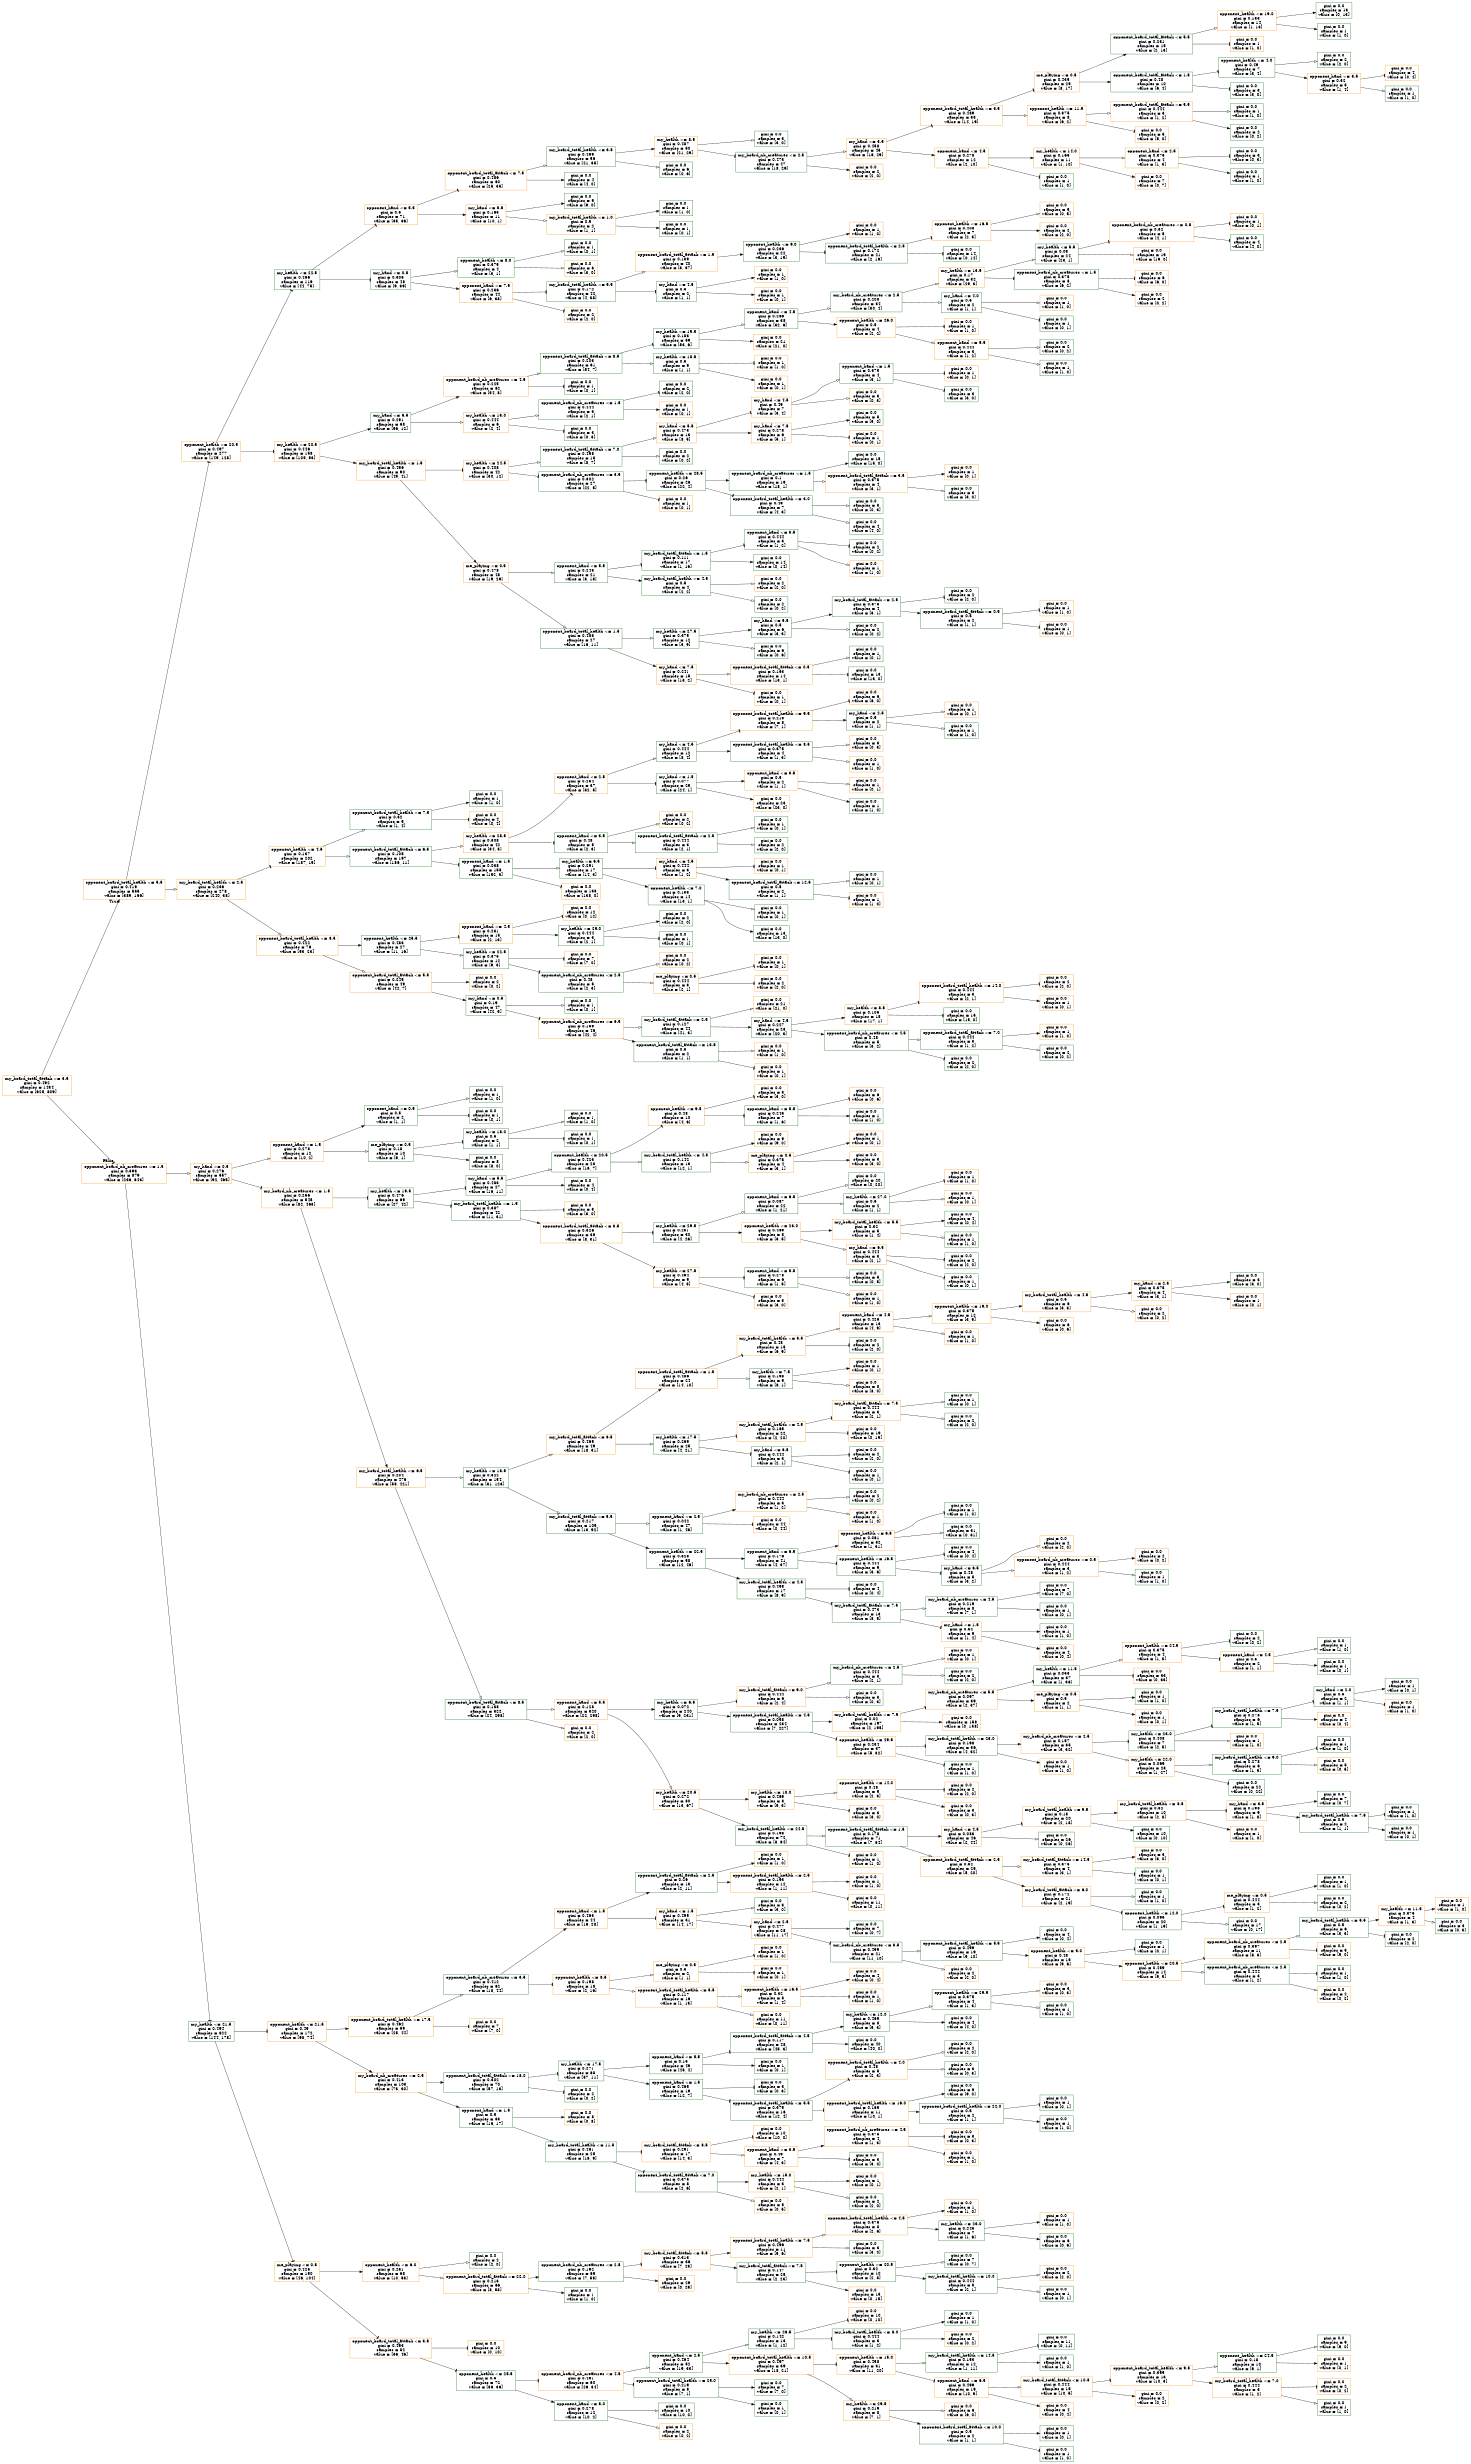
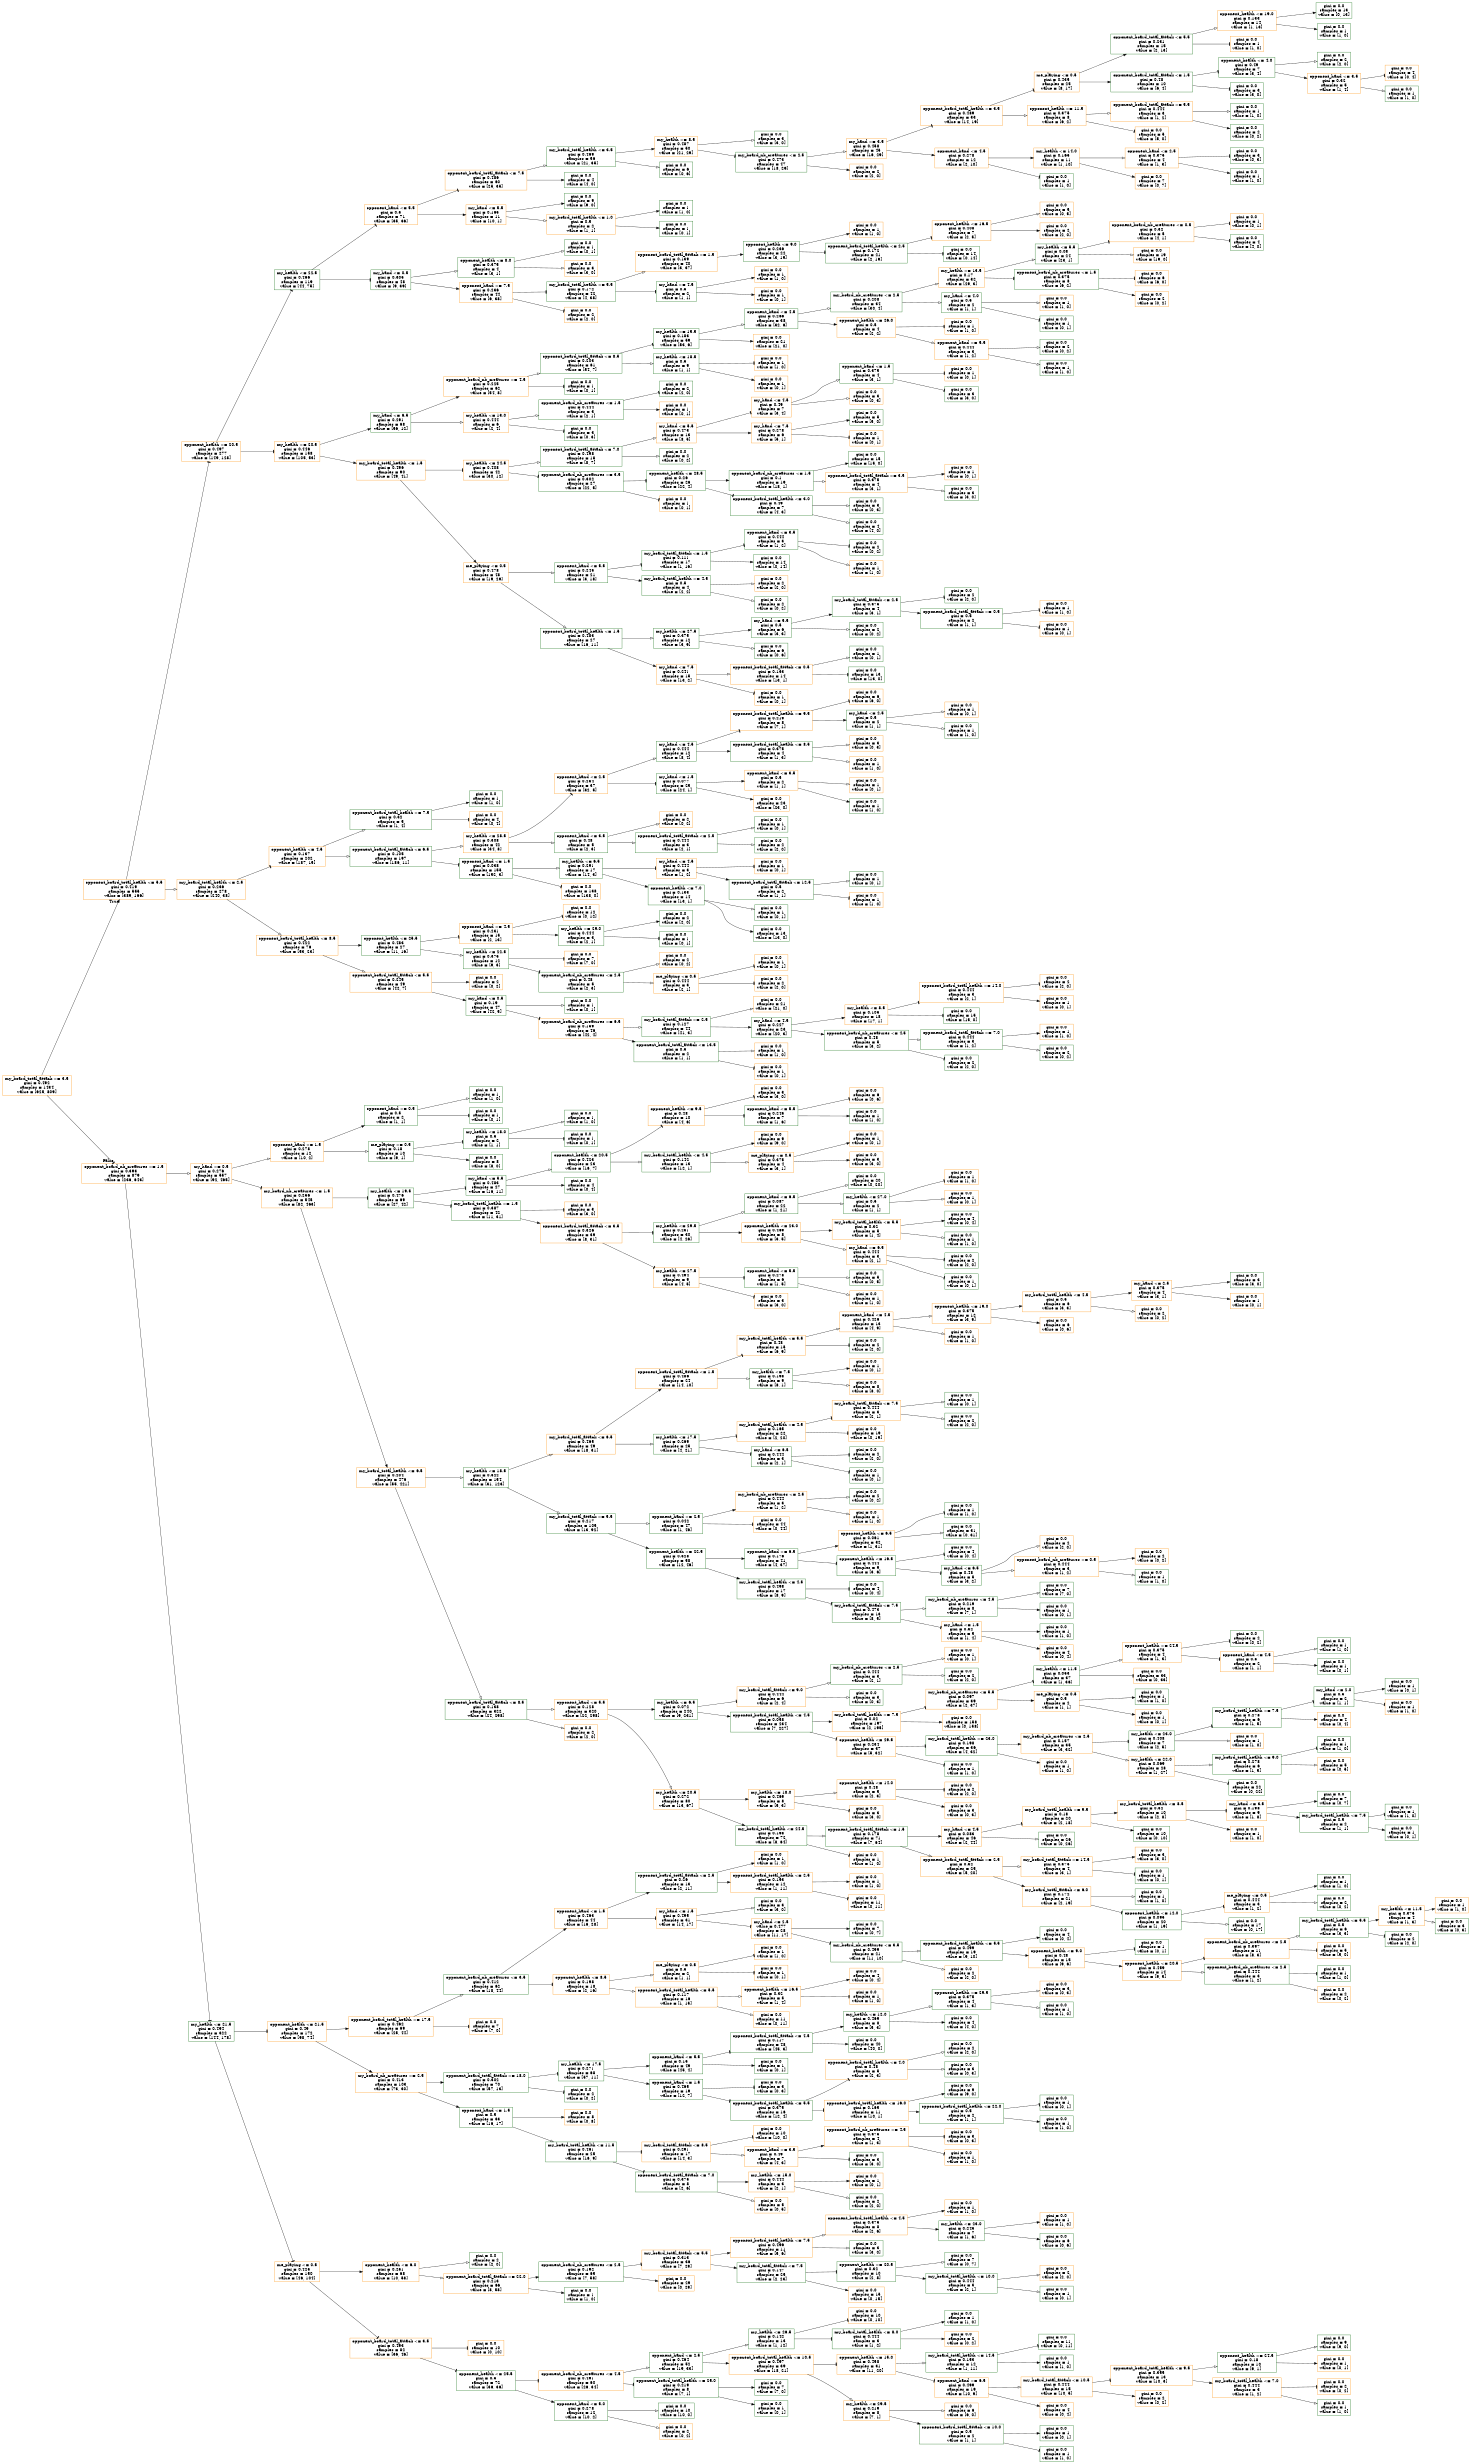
(530, 843) -> (530, 843)
(771, 1929) -> (771, 1929)
